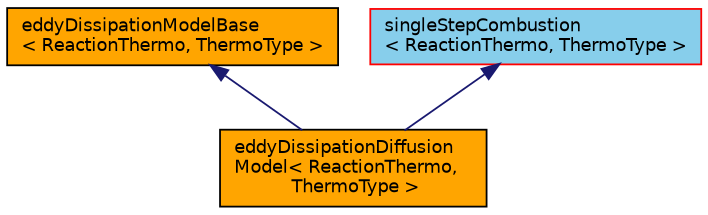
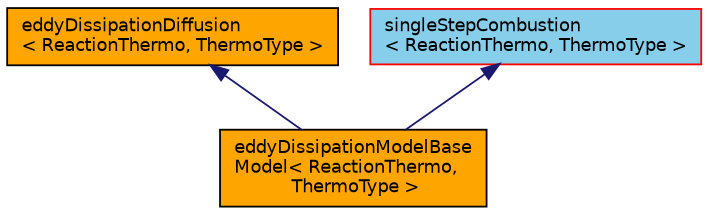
(173, 37) -> (173, 37)
(353, 168) -> (353, 168)
